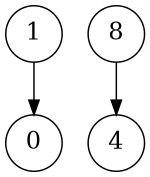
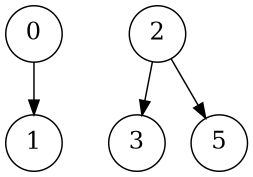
(116, 34) -> (158, 34)
(34, 81) -> (34, 81)
(116, 143) -> (219, 143)
none -> (137, 143)
